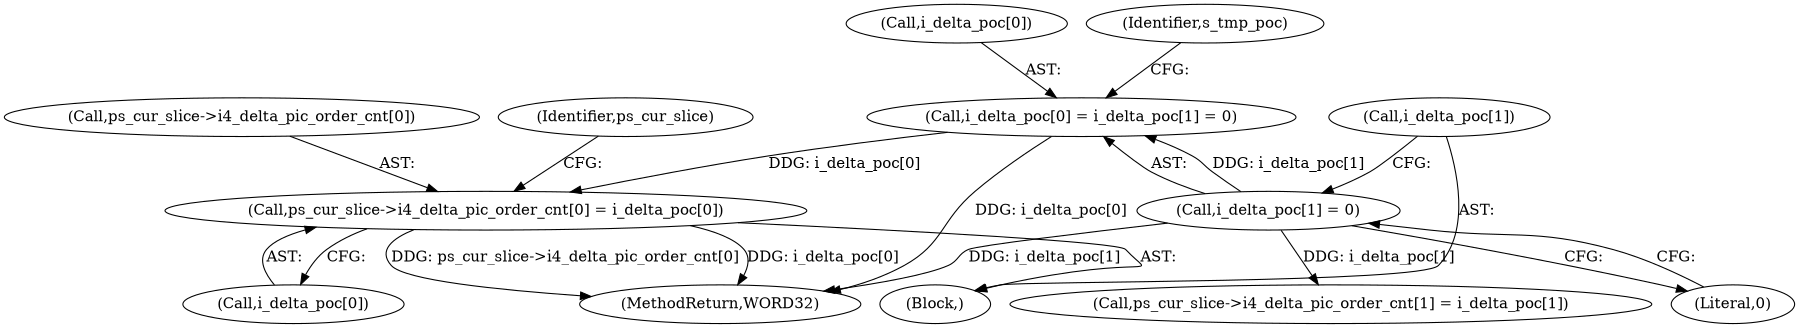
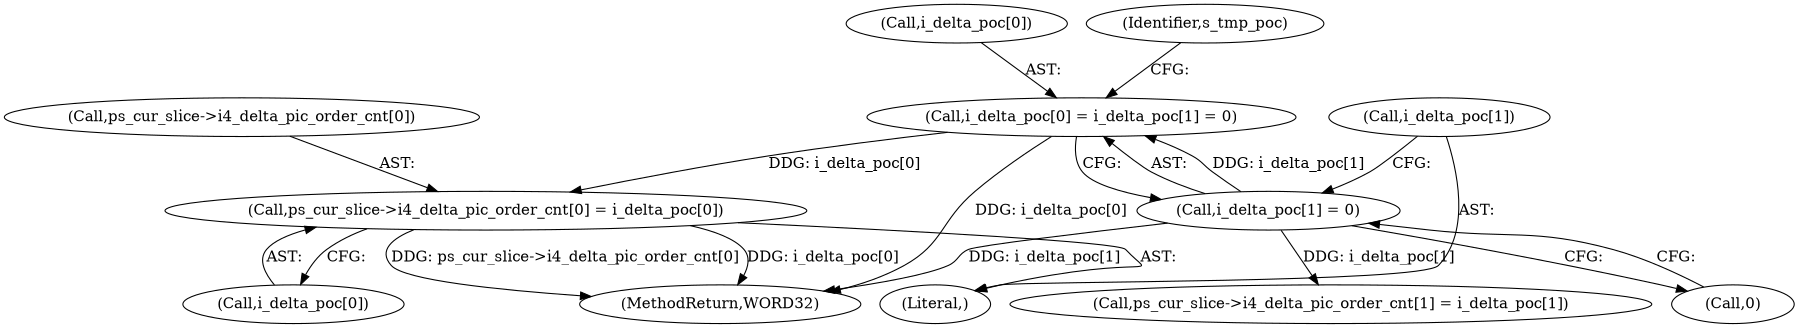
(626, 117) -> none
none -> (1097, 182)
(935, 304) -> (935, 304)
(1733, 304) -> (1733, 304)
